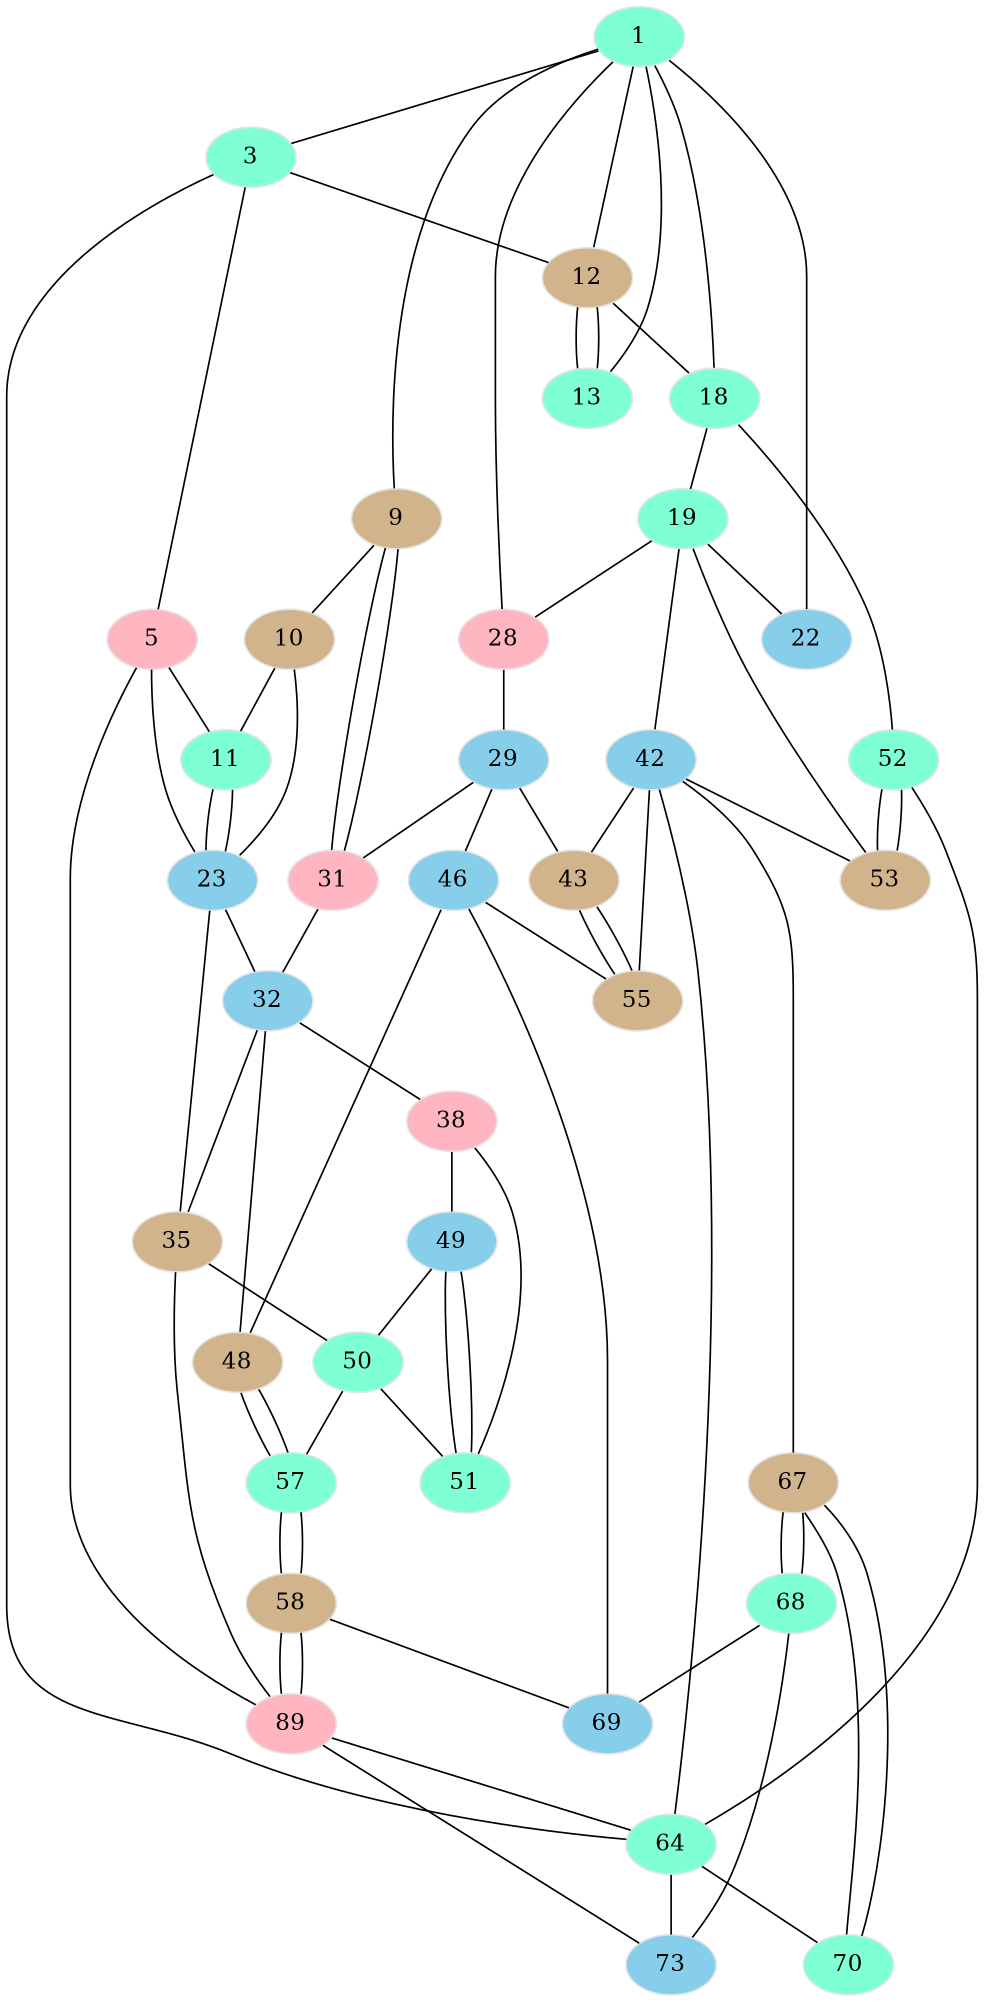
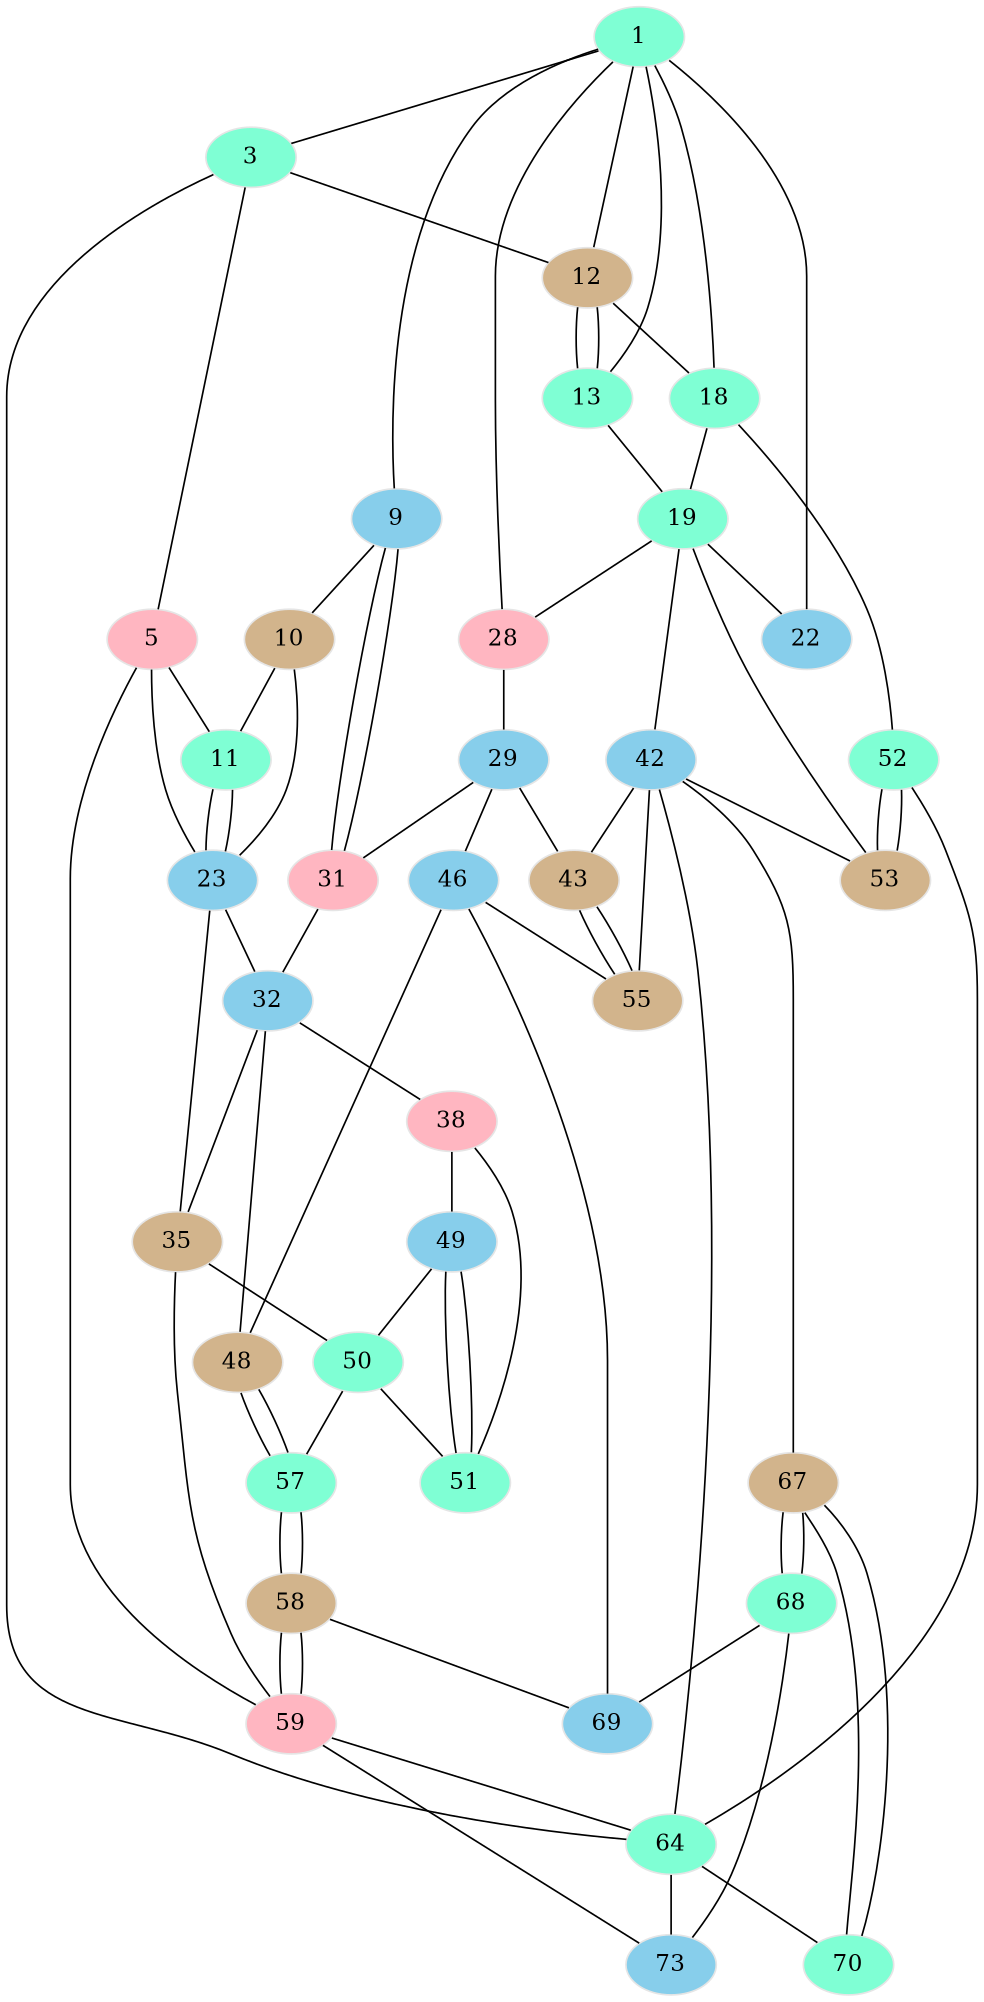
none -> (635, 459)
(397, 519) -> (397, 519)
(291, 1724) -> (291, 1724)
